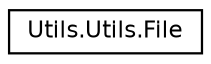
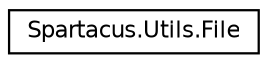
(106, 32) -> (134, 32)
